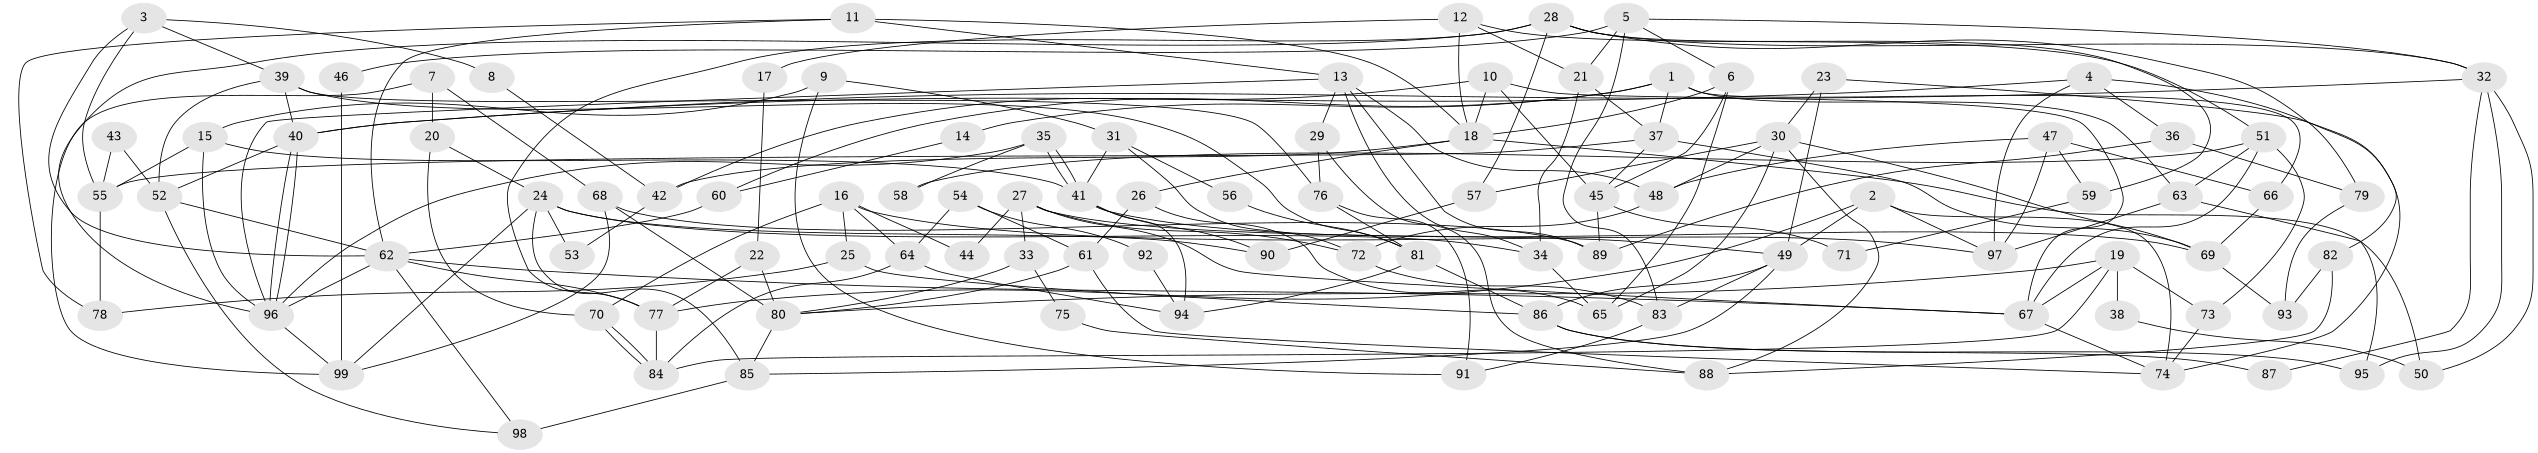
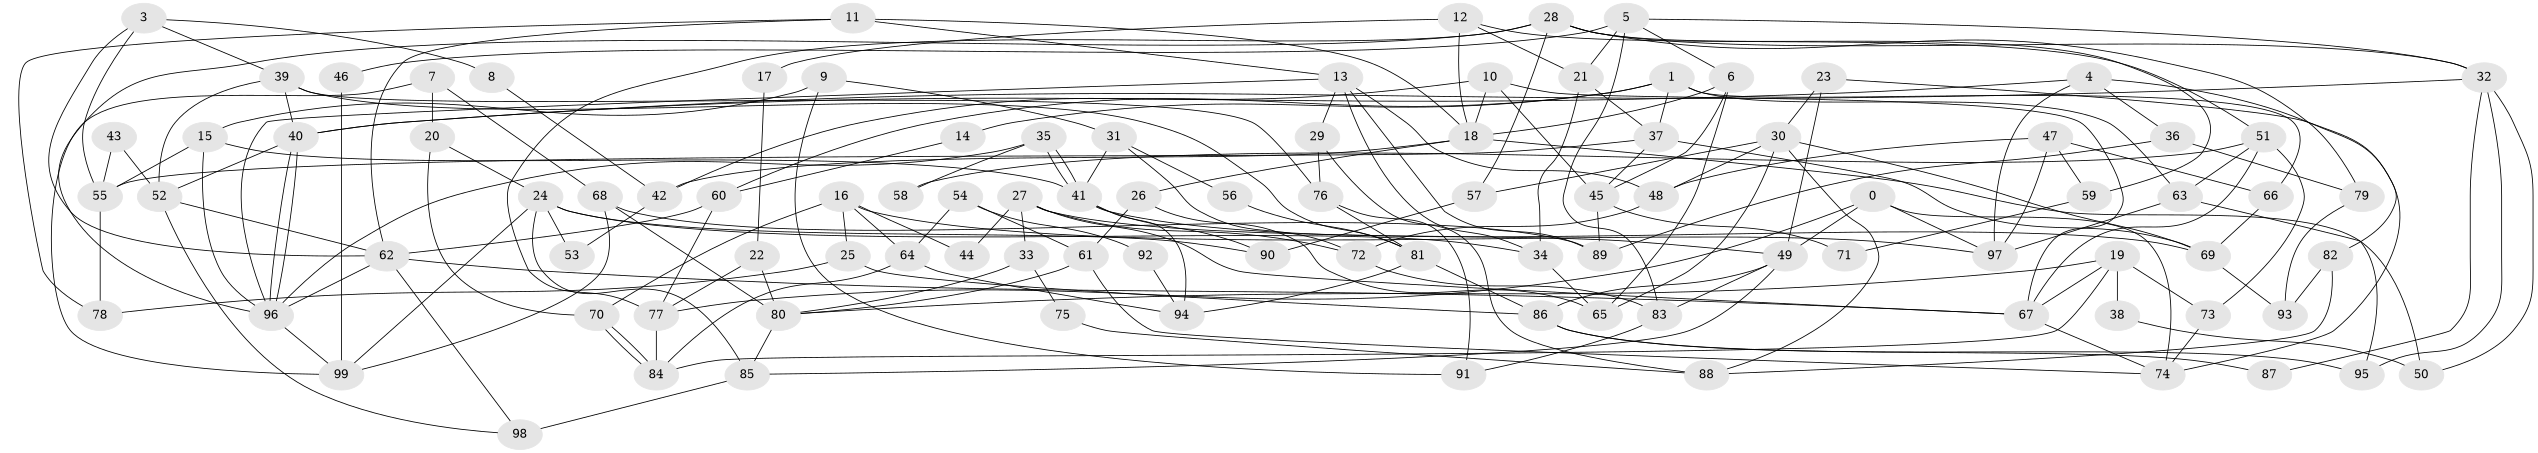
(1873, 197) -> (1873, 197)
(524, 281) -> (691, 249)
